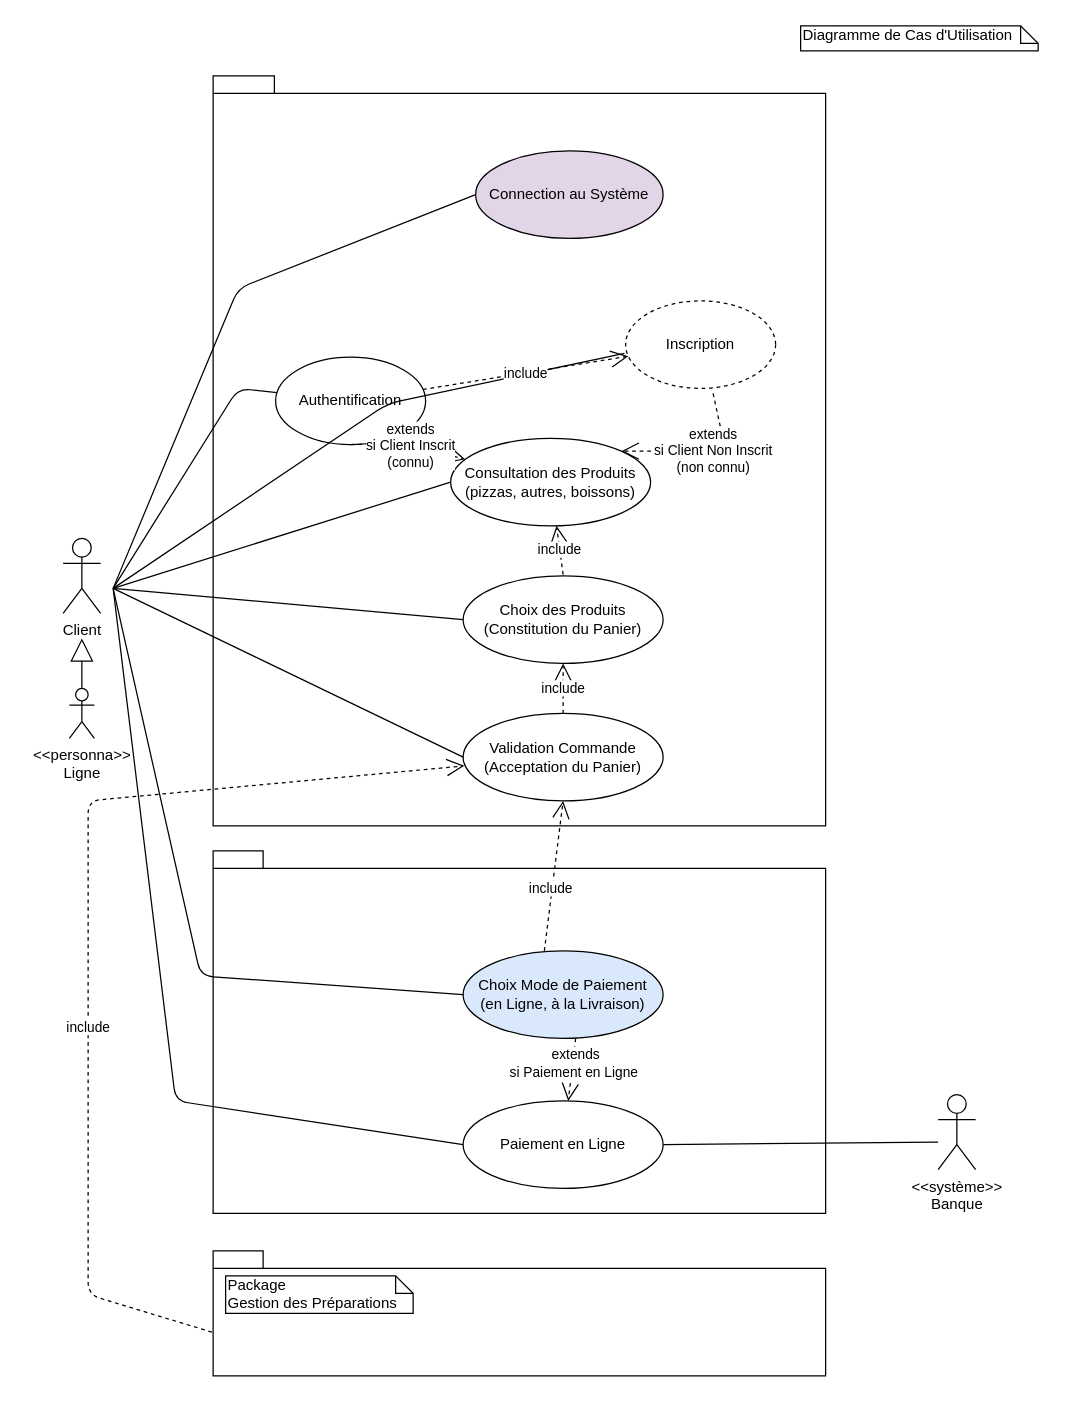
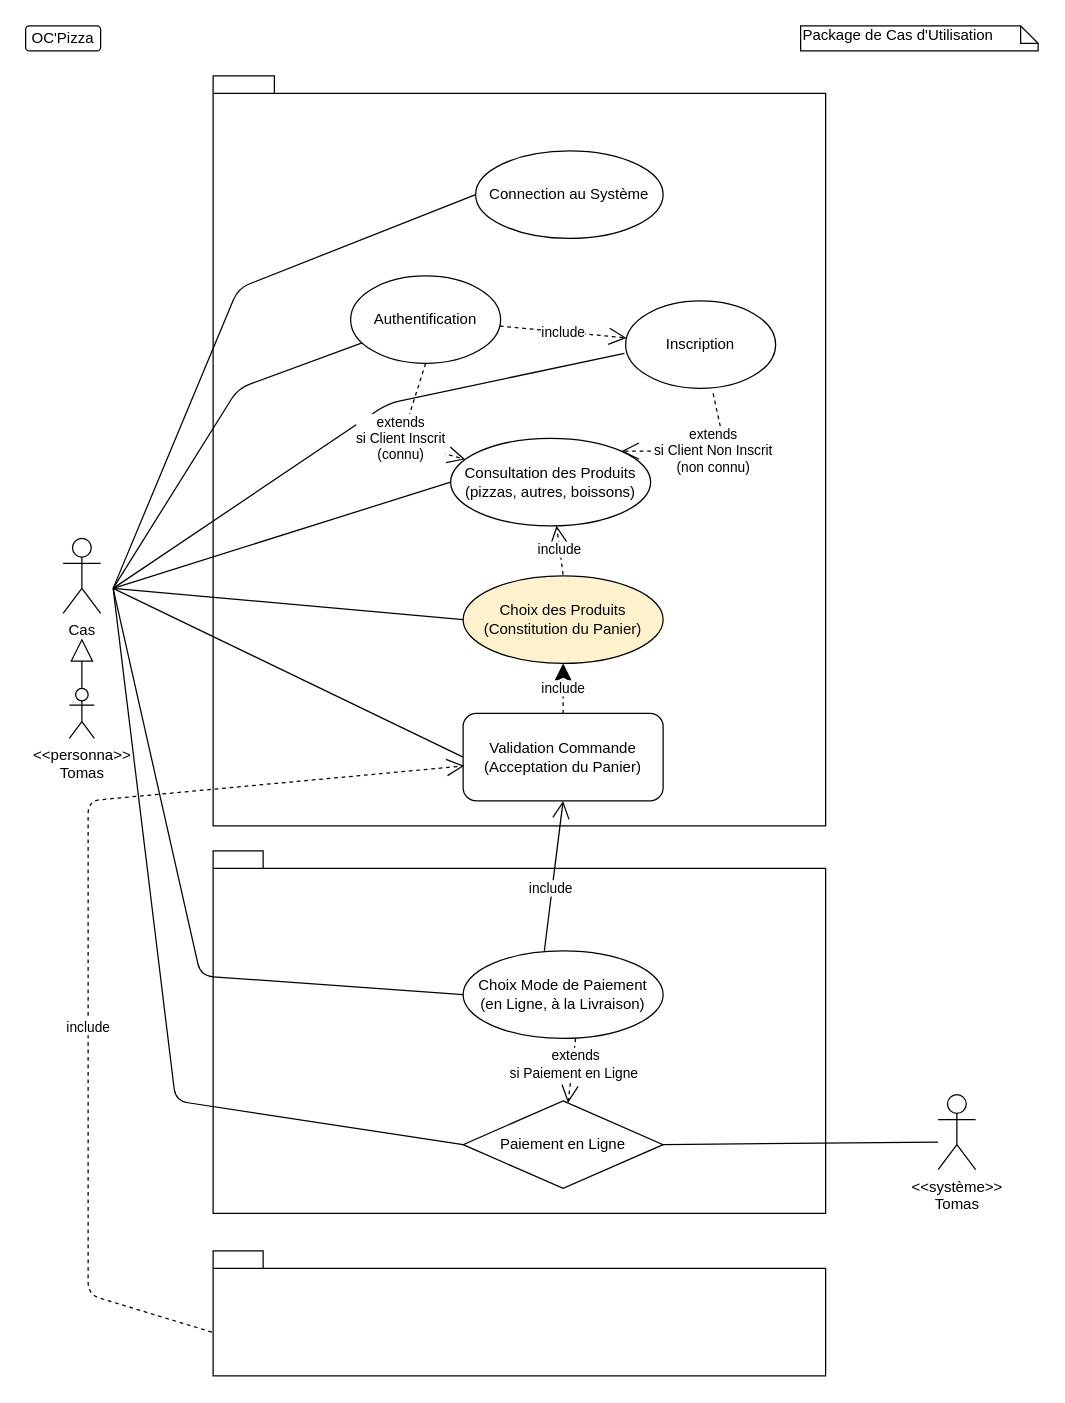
(912, 36) -> (905, 36)
none -> (63, 38)
(569, 194) -> (569, 194)
(701, 344) -> (701, 344)
(351, 401) -> (426, 319)
(563, 619) -> (563, 619)
(83, 631) -> (83, 631)
(563, 673) -> (563, 679)
(563, 757) -> (563, 757)
(83, 765) -> (83, 765)
(558, 842) -> (558, 842)
(563, 994) -> (563, 994)
(563, 1144) -> (563, 1144)
(958, 1196) -> (958, 1196)
(319, 1294) -> none
